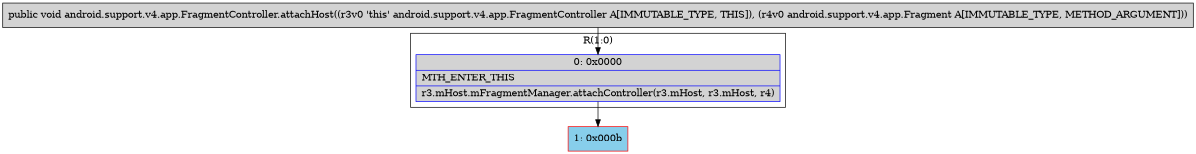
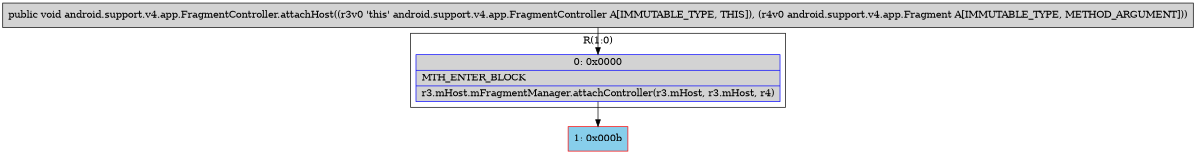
(468, 78) -> (474, 78)
